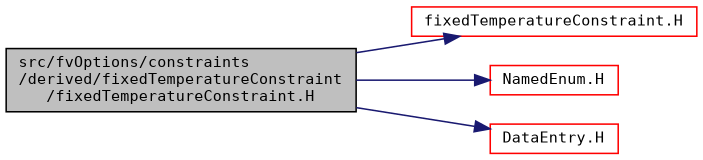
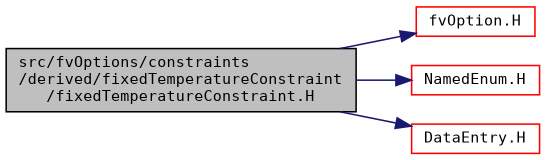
(554, 22) -> (476, 22)
